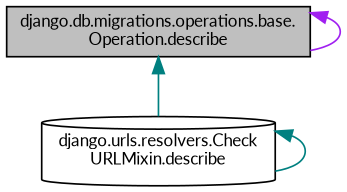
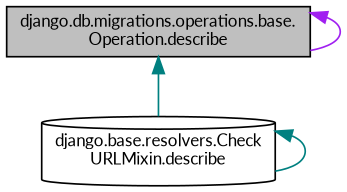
(158, 151) -> (158, 151)
